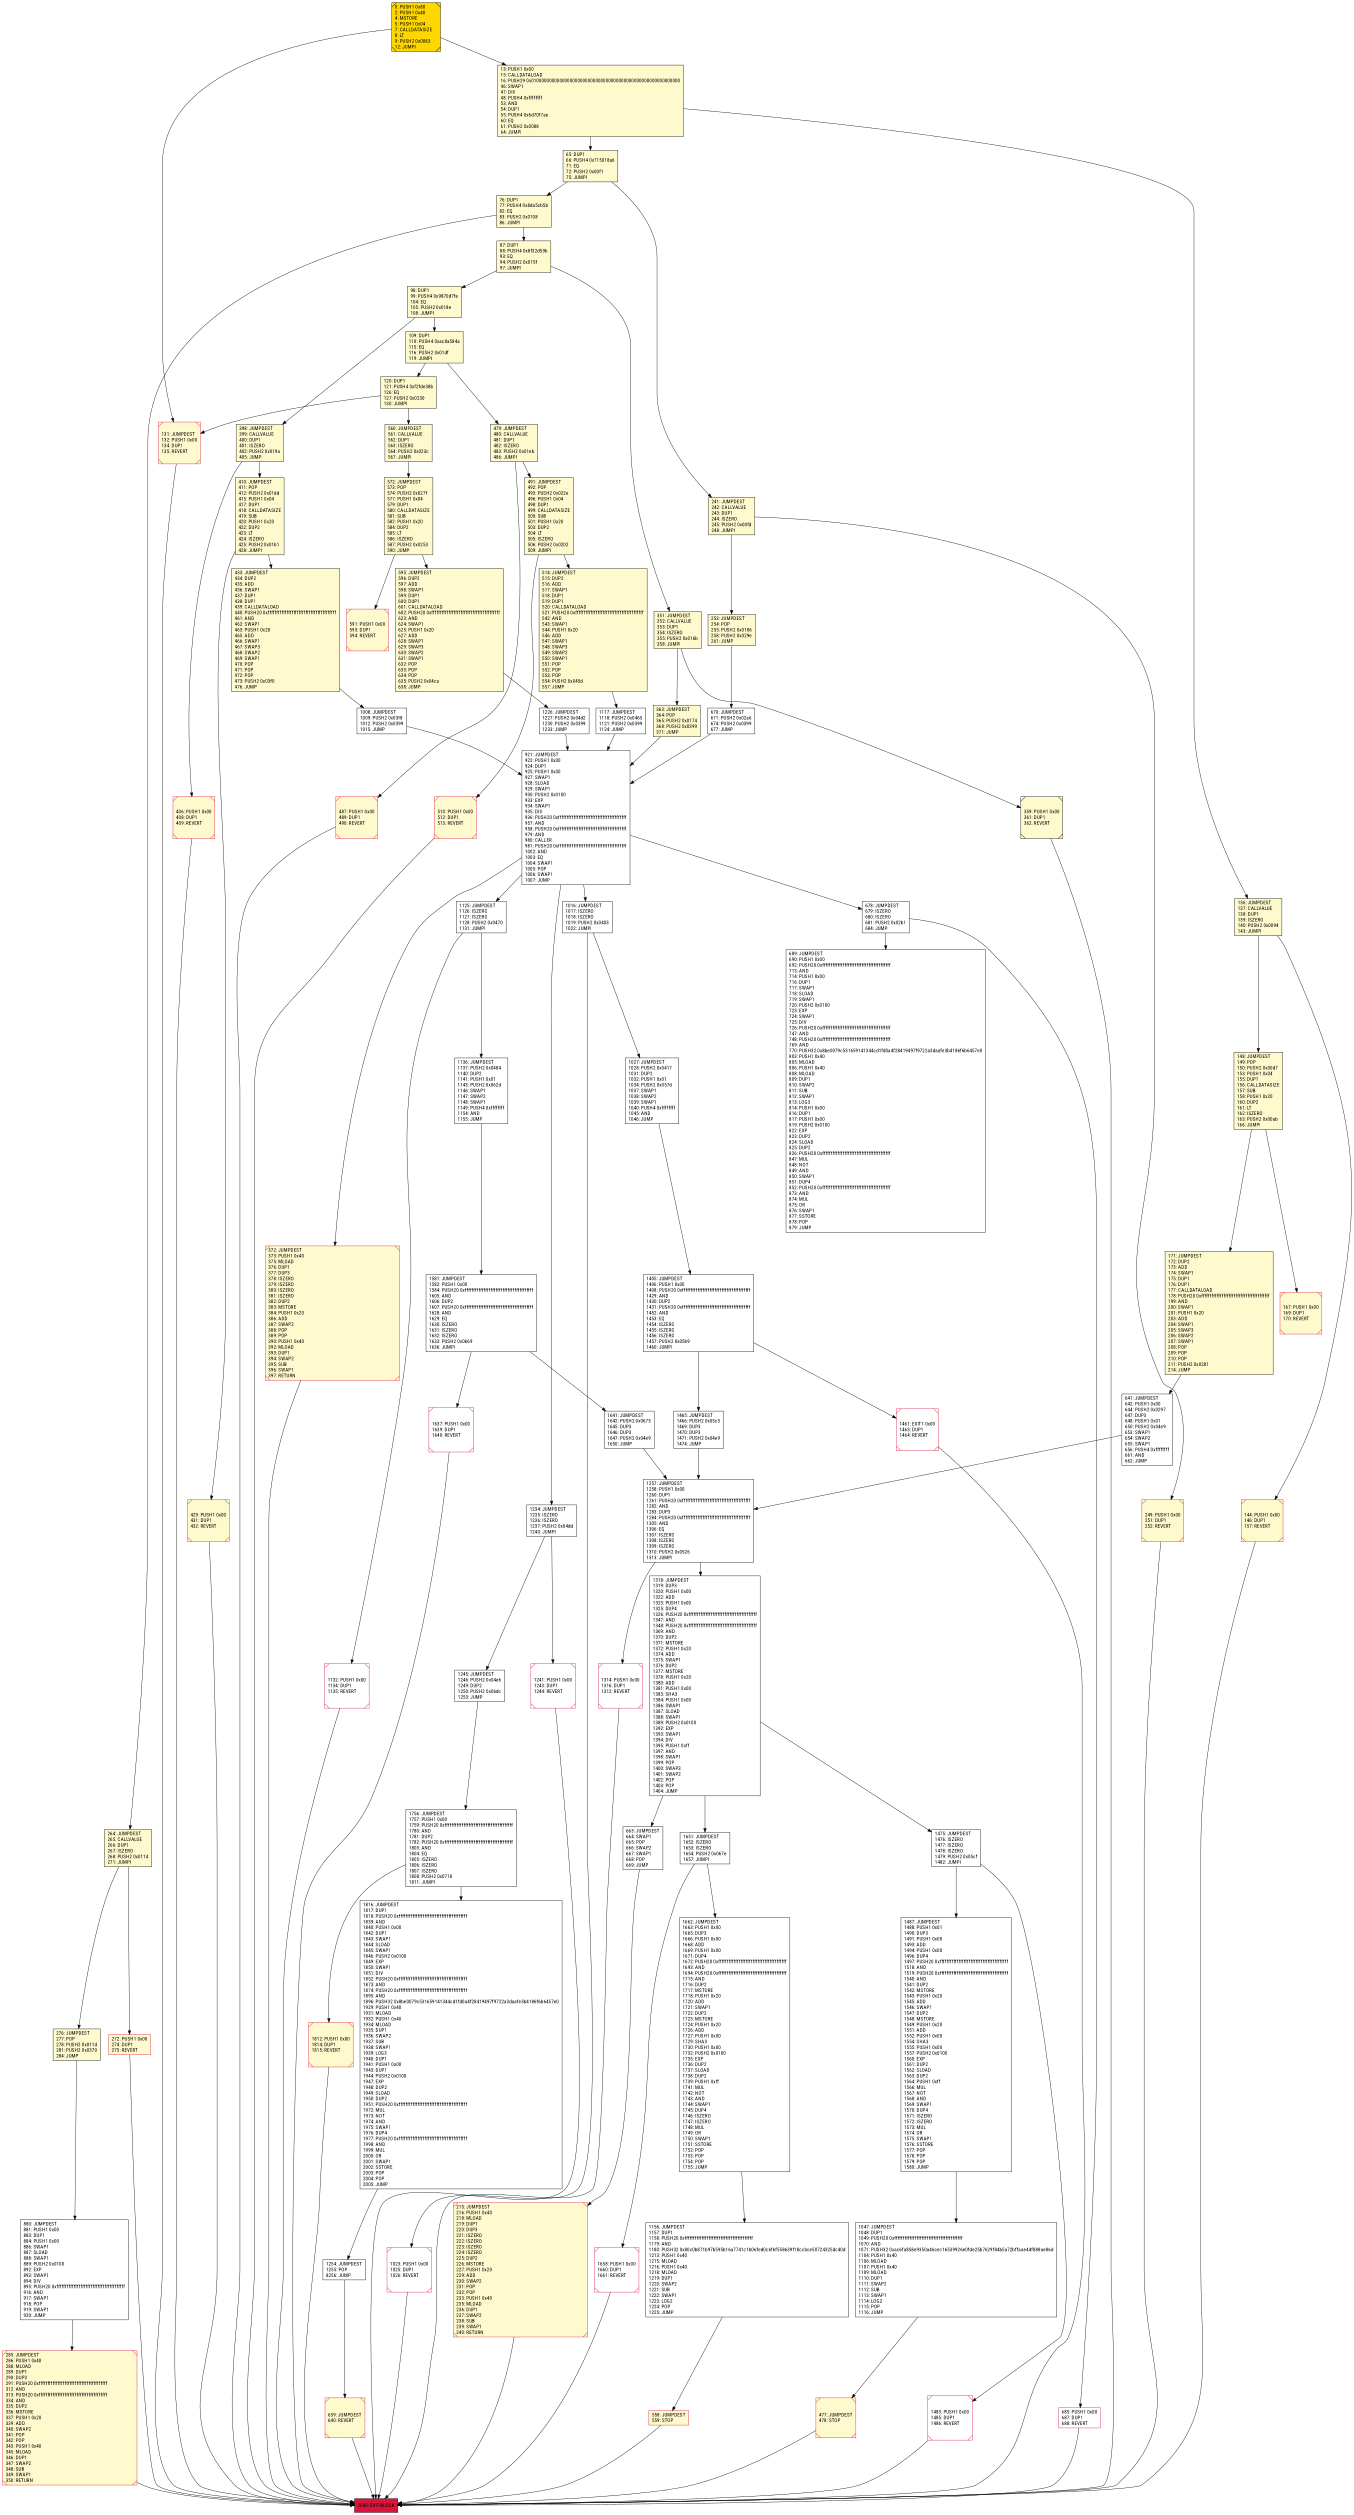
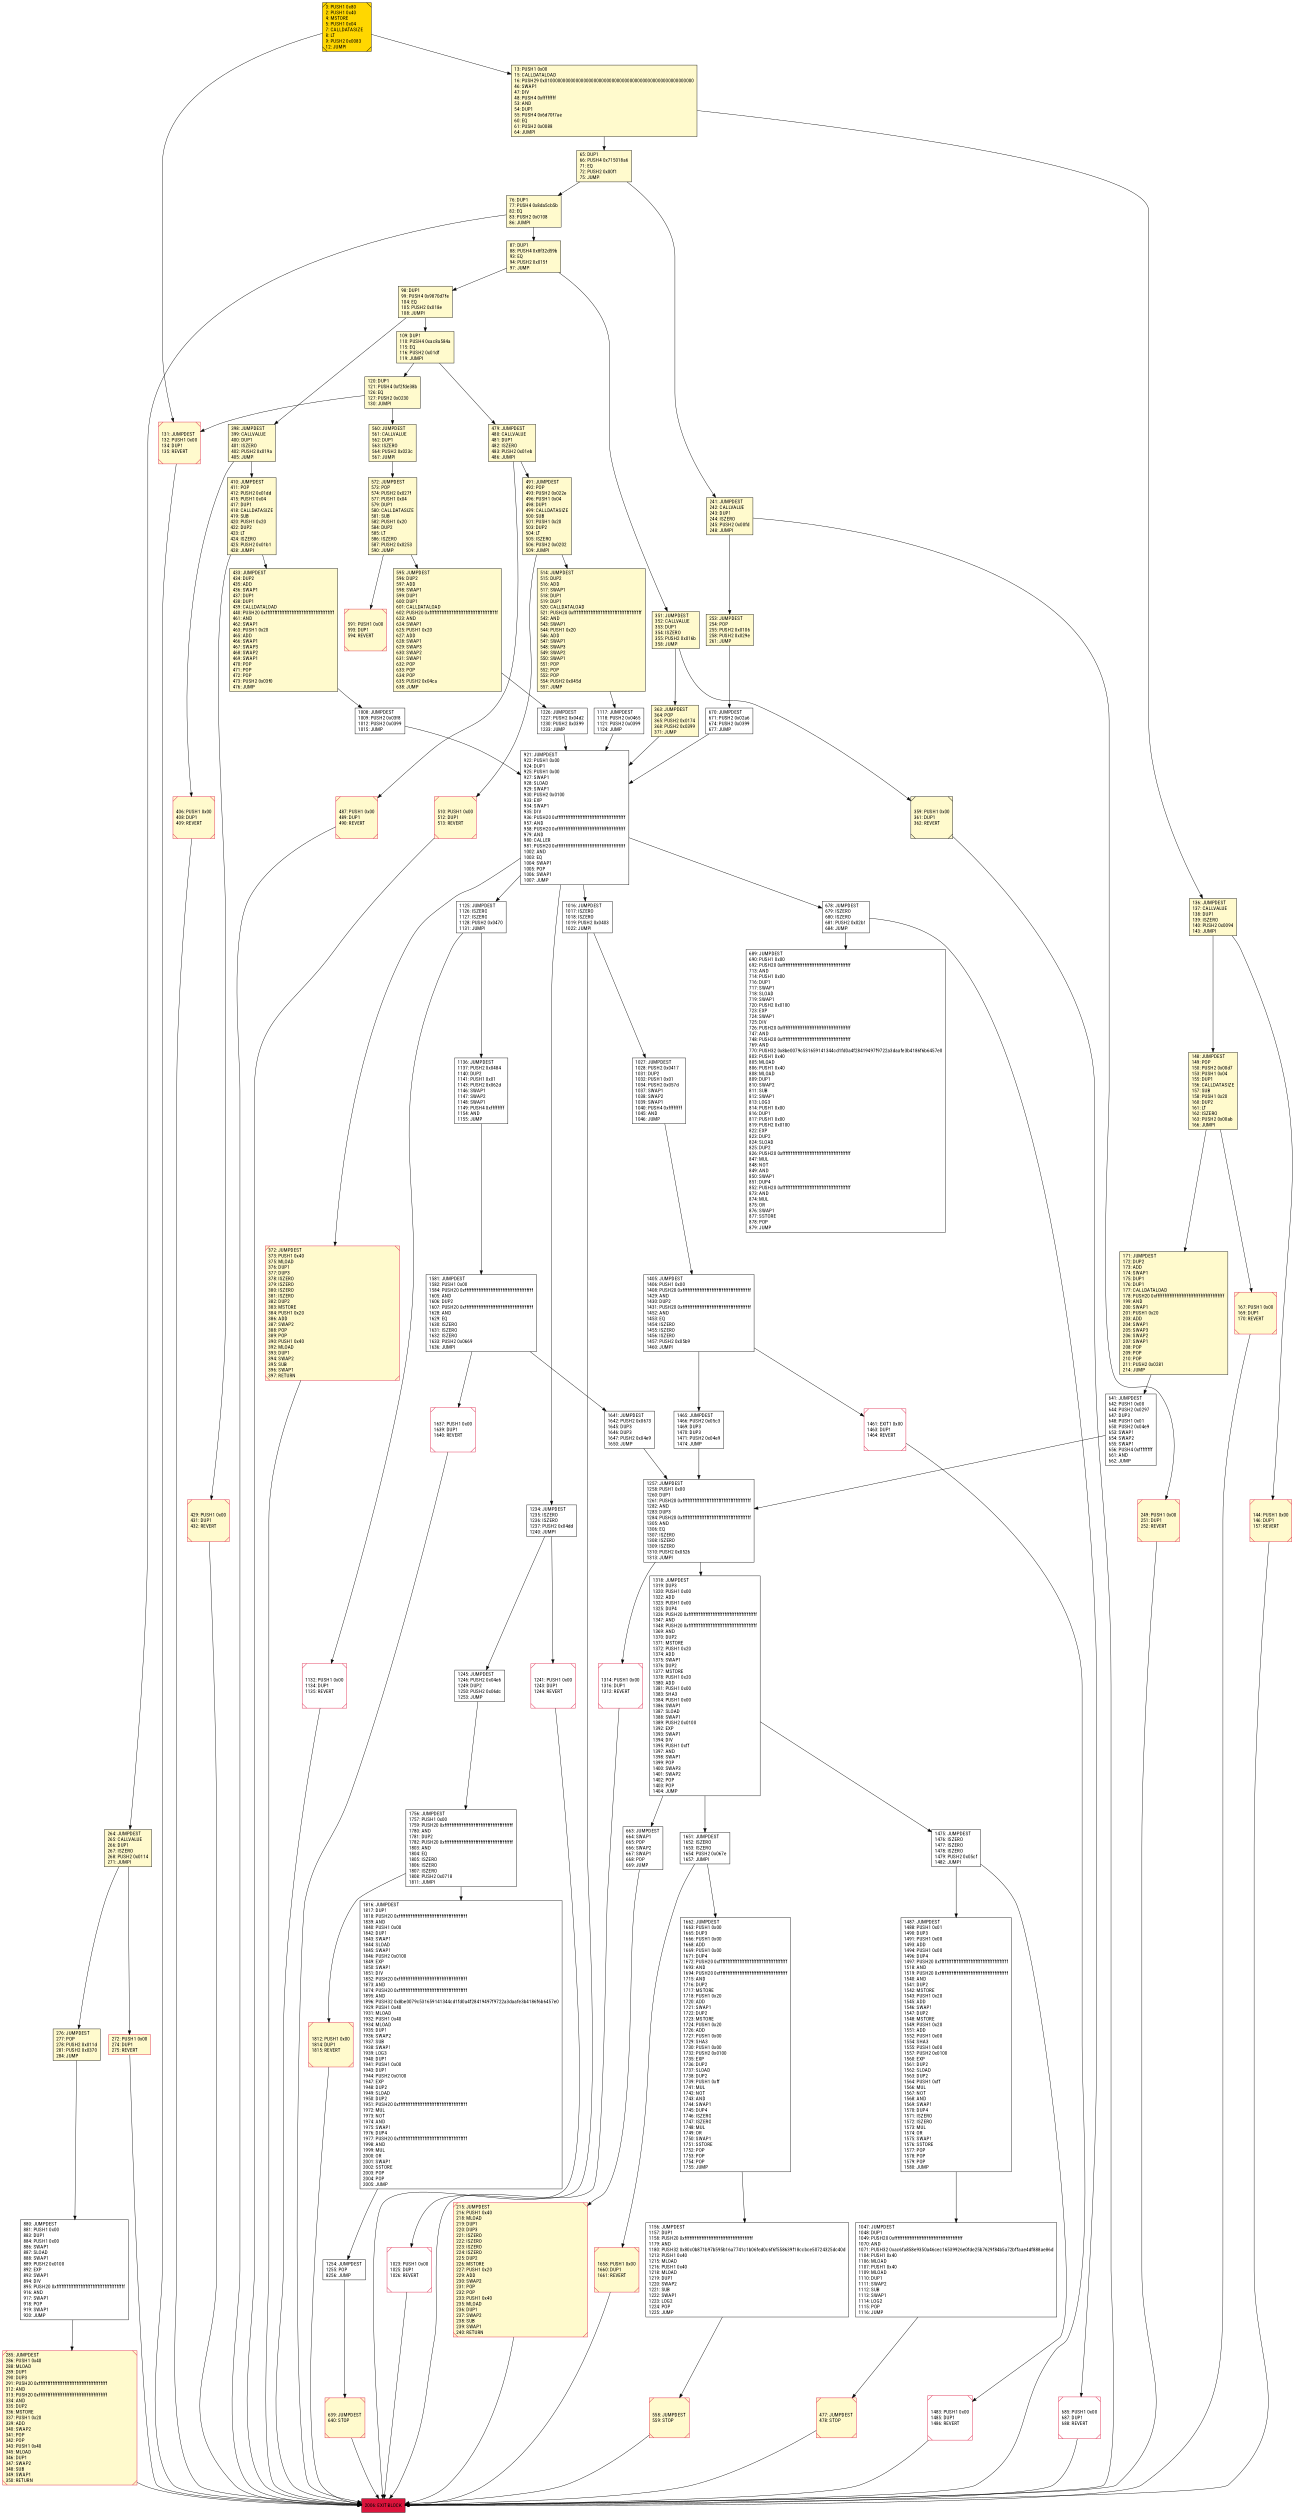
(617, 2270) -> (617, 2270)
none -> (1223, 2289)
(345, 2418) -> (345, 2418)
(669, 2418) -> (669, 2418)
(1079, 2418) -> (1079, 2418)
